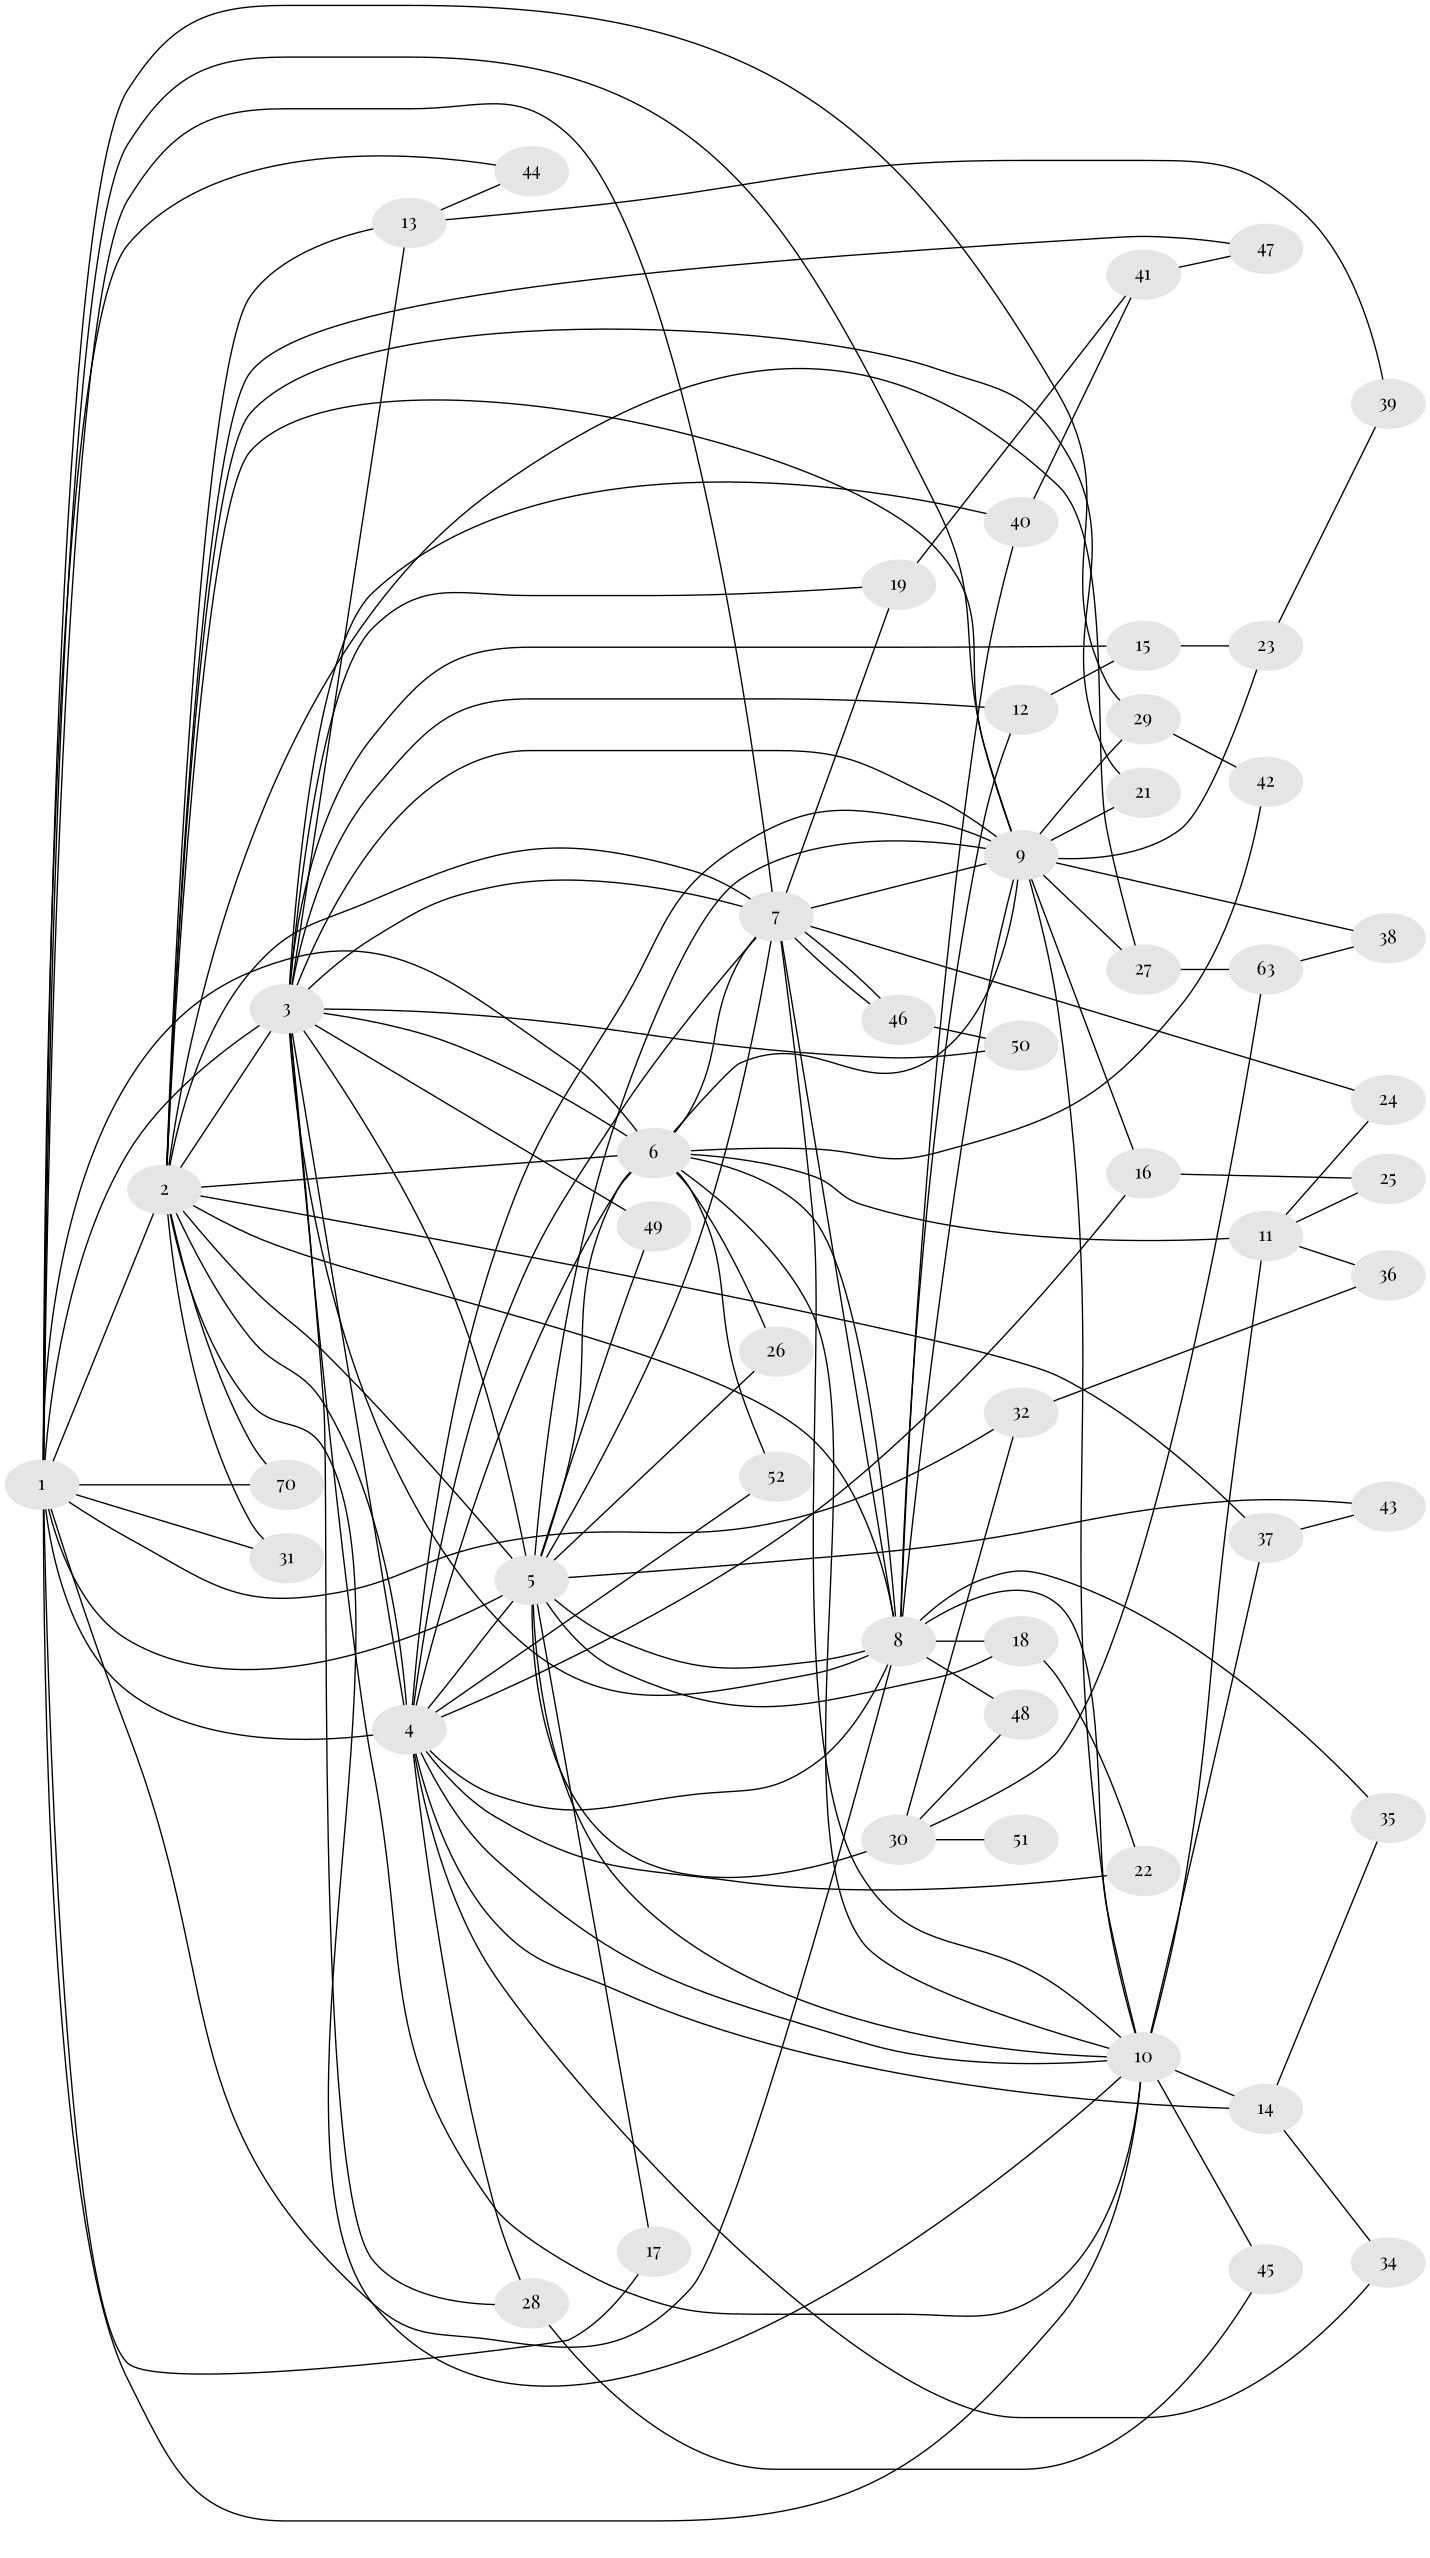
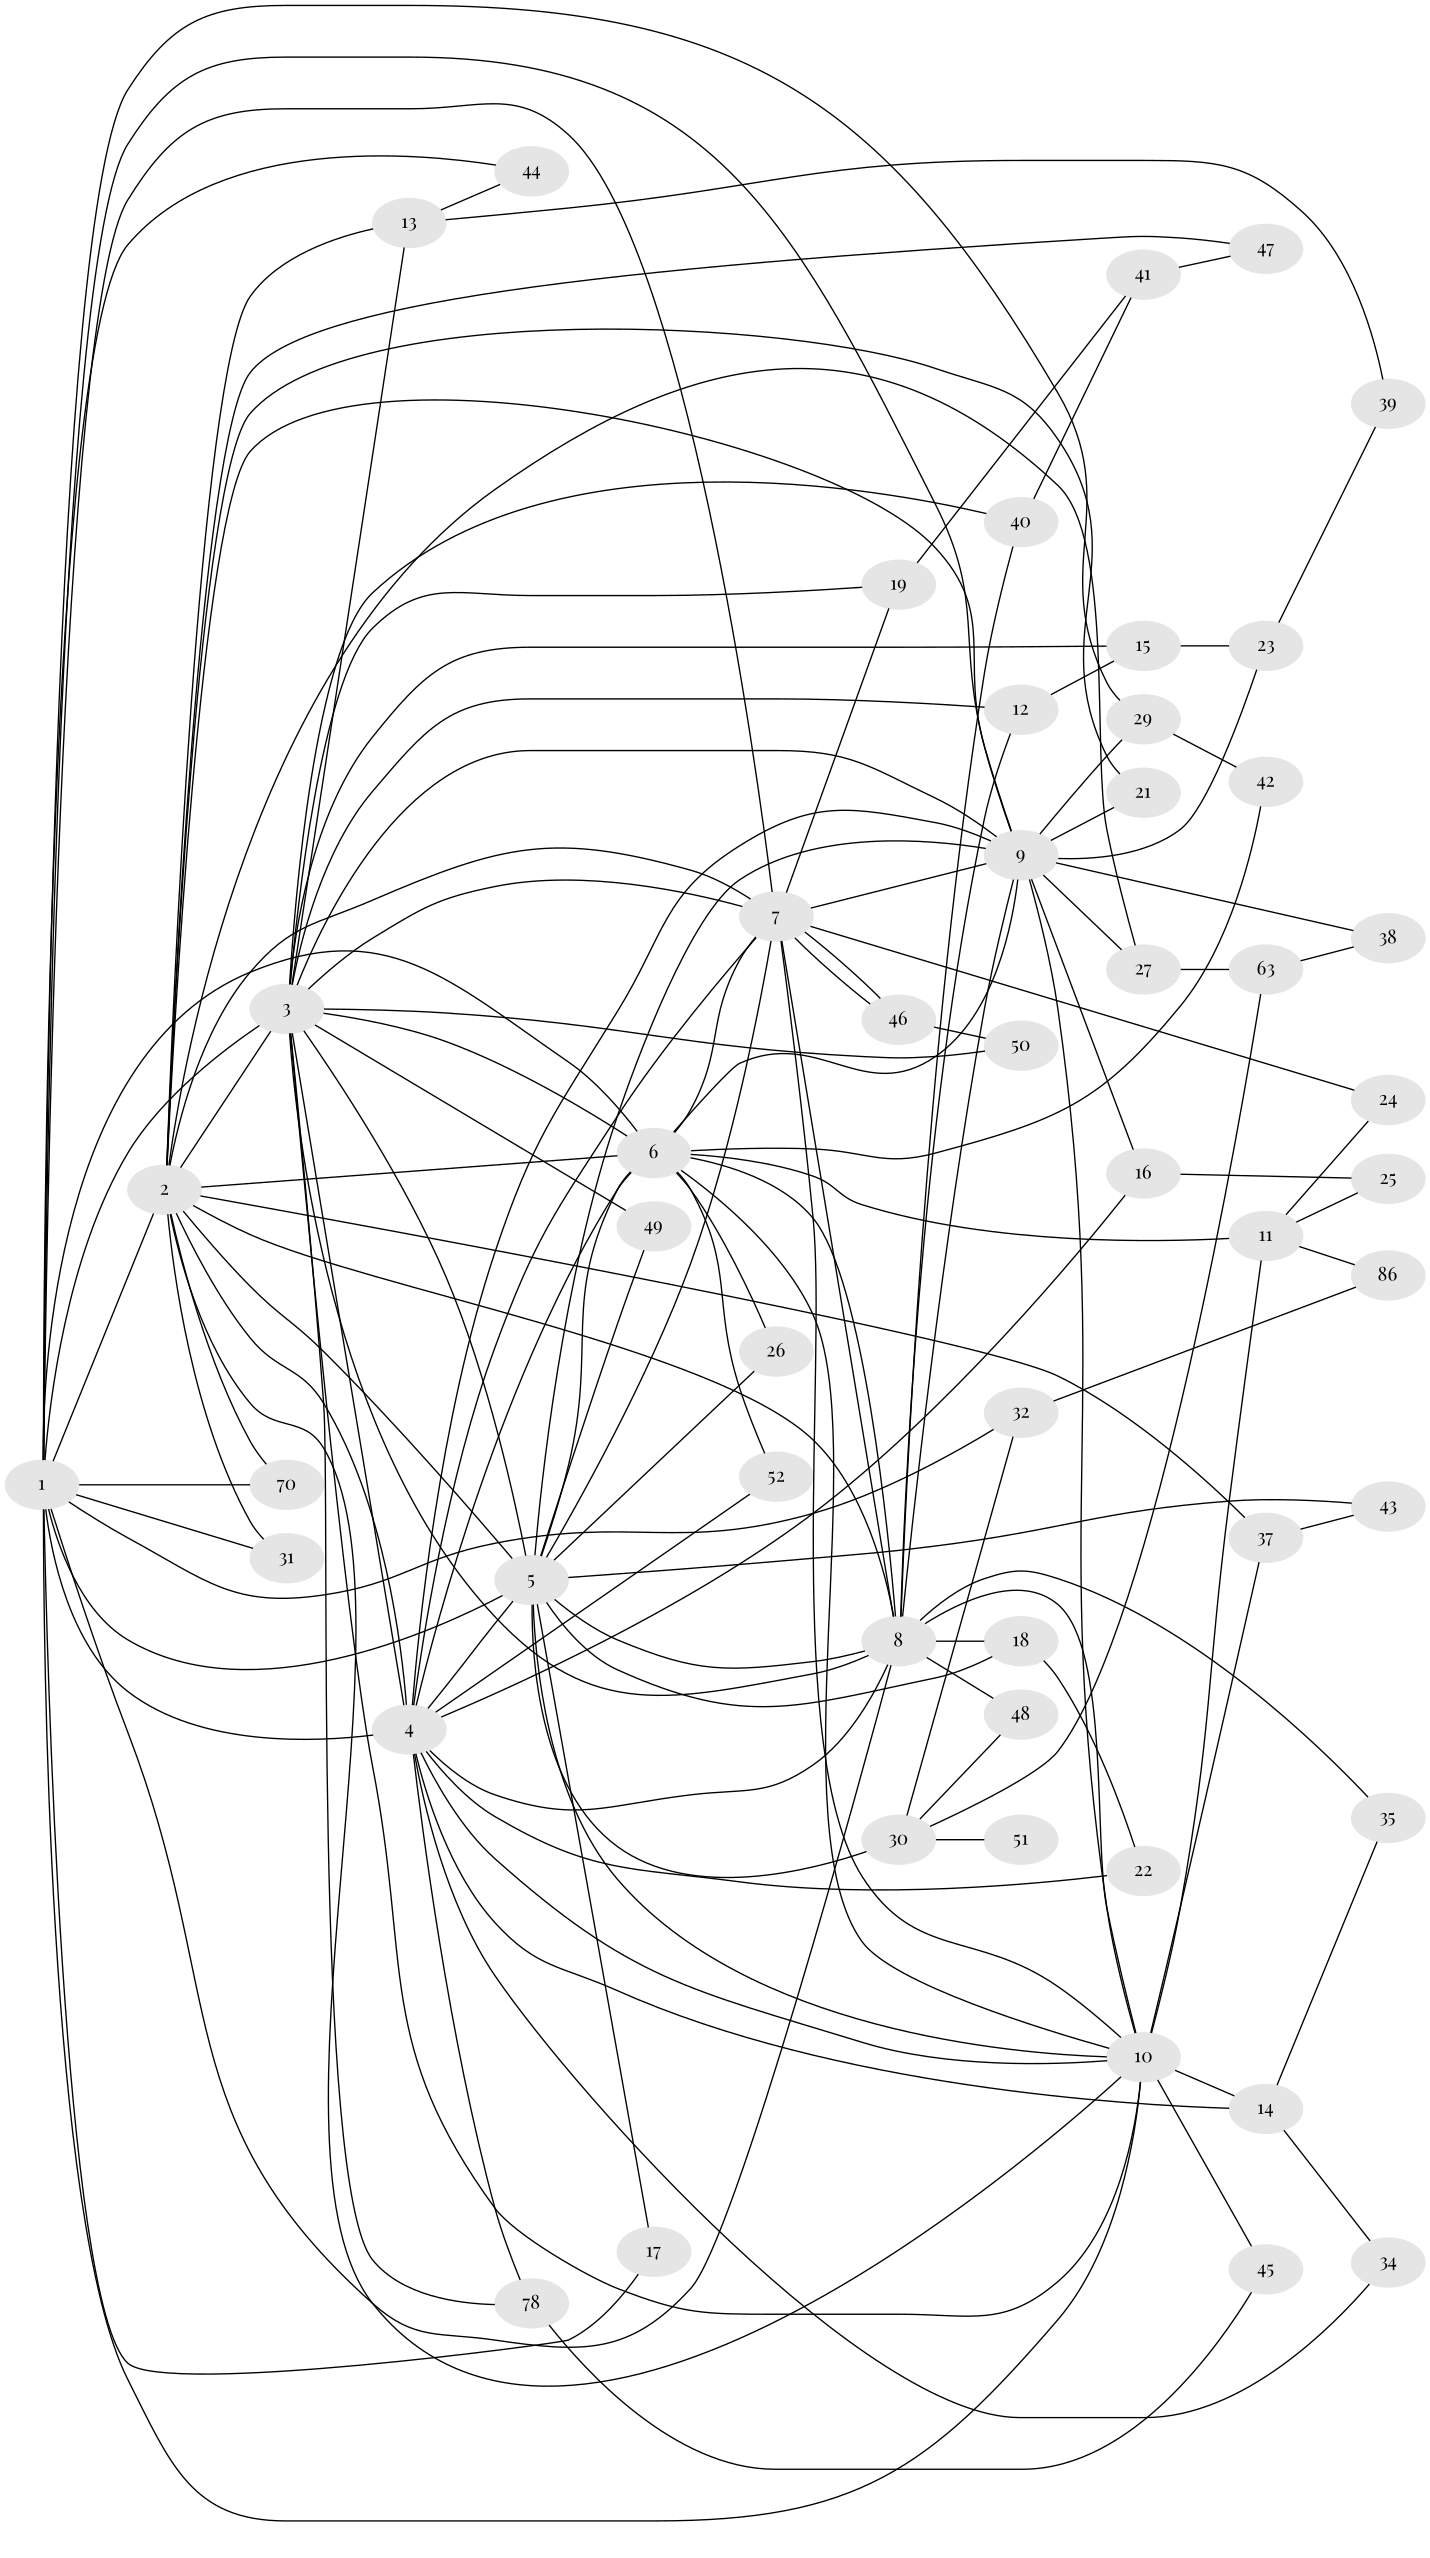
(1388, 1275) -> (1388, 1275)
(532, 2303) -> (532, 2303)
